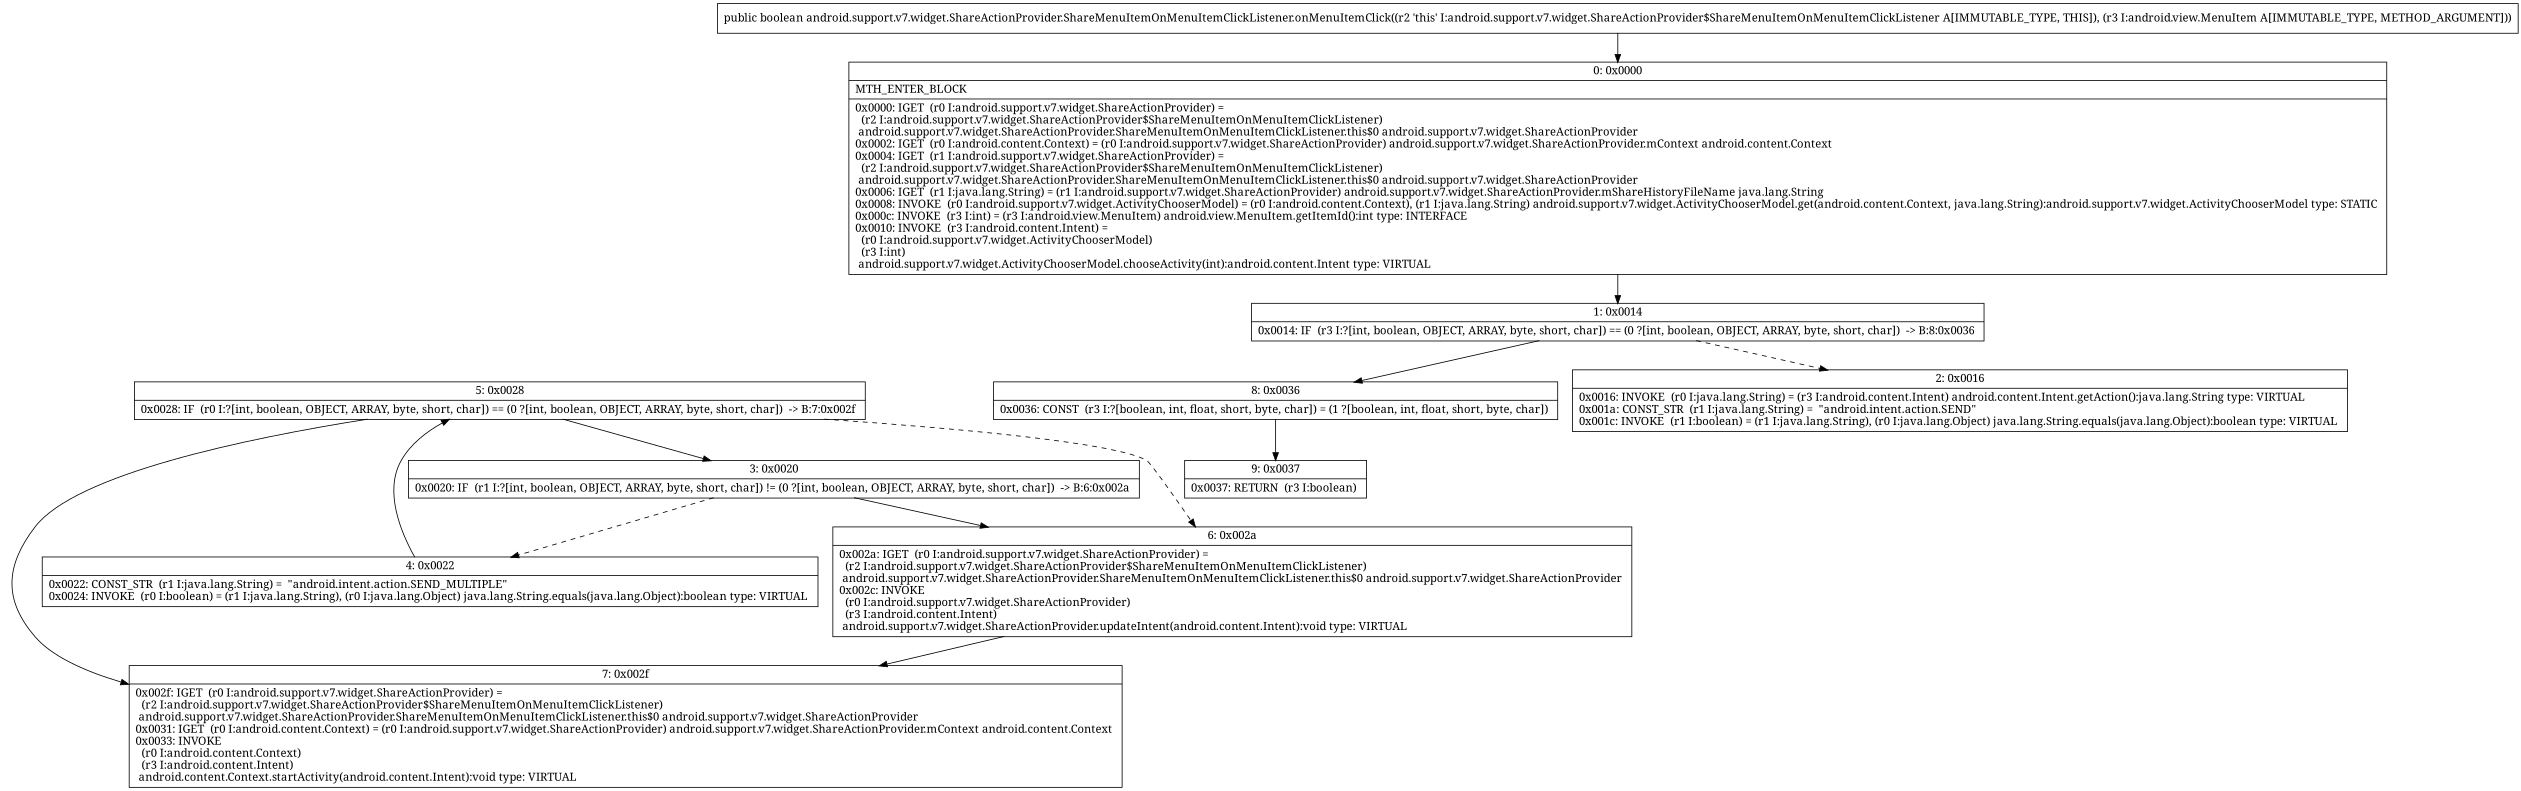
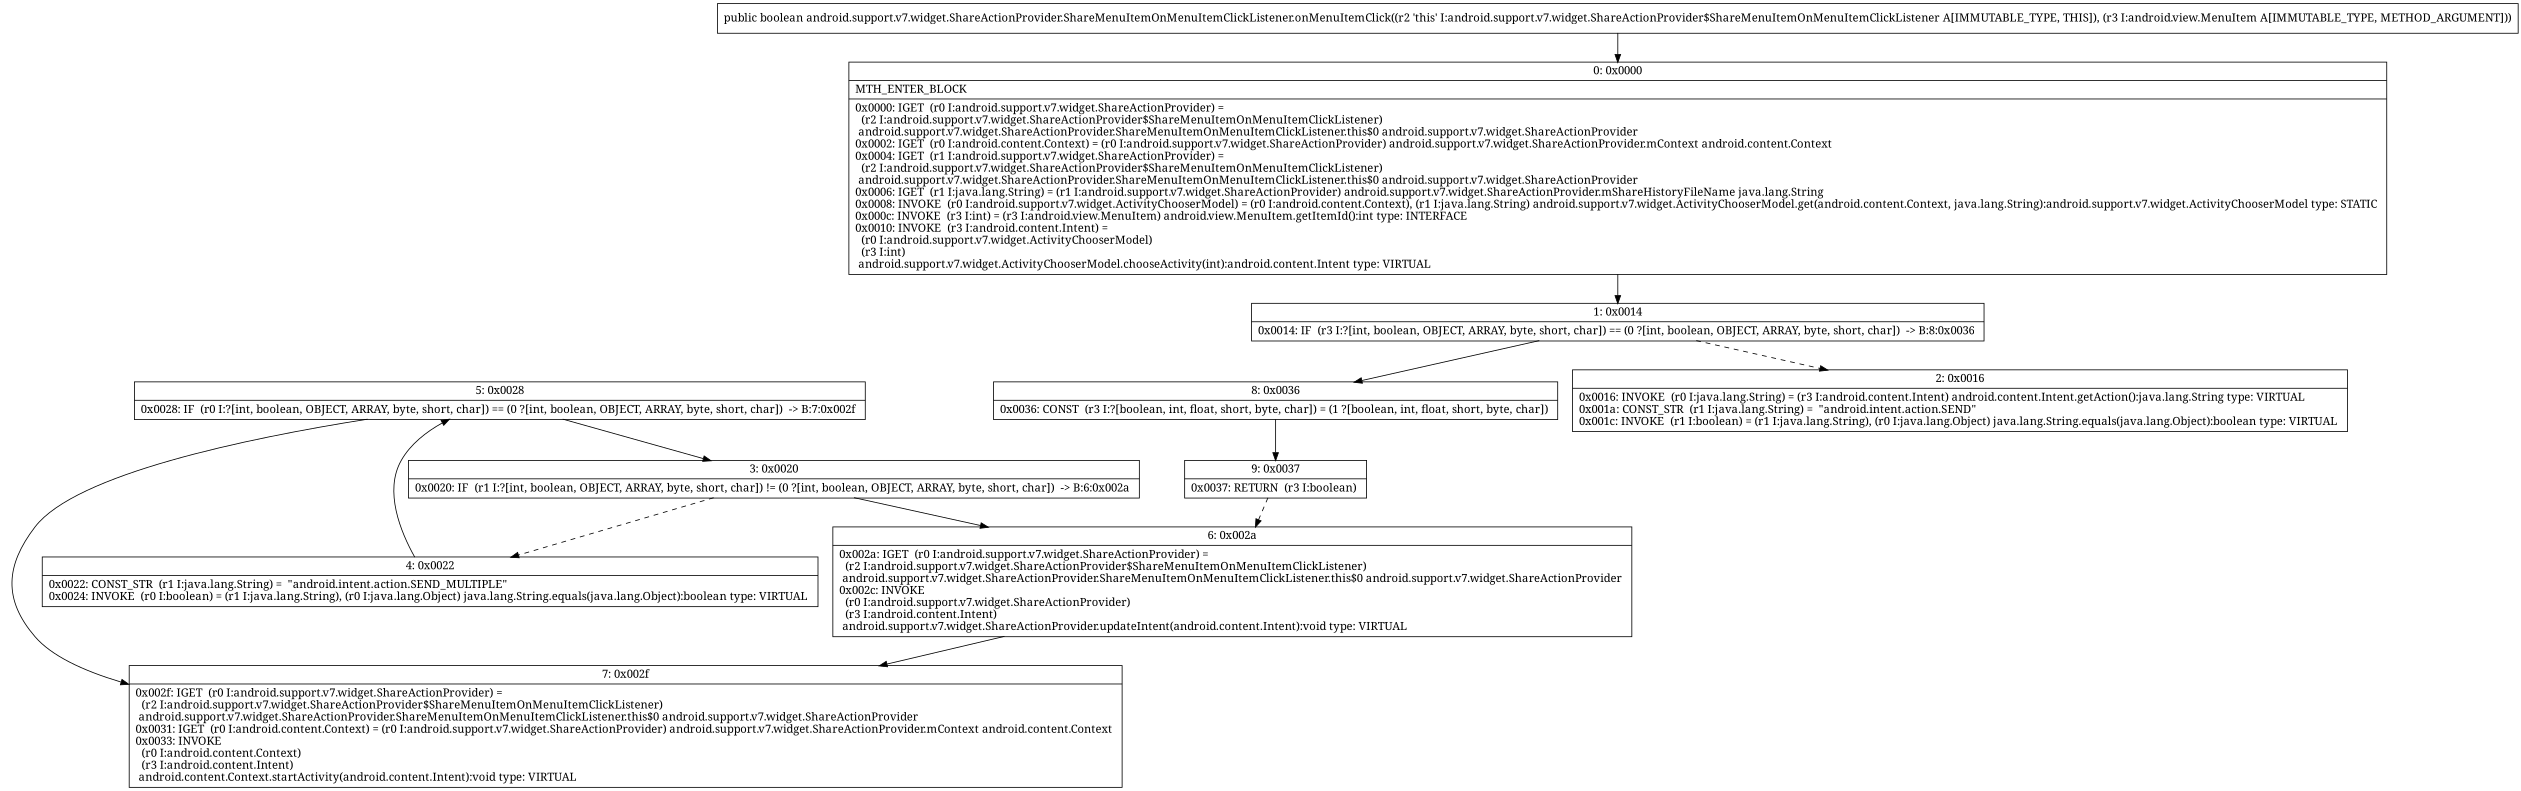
(1024, 437) -> (1263, 509)
